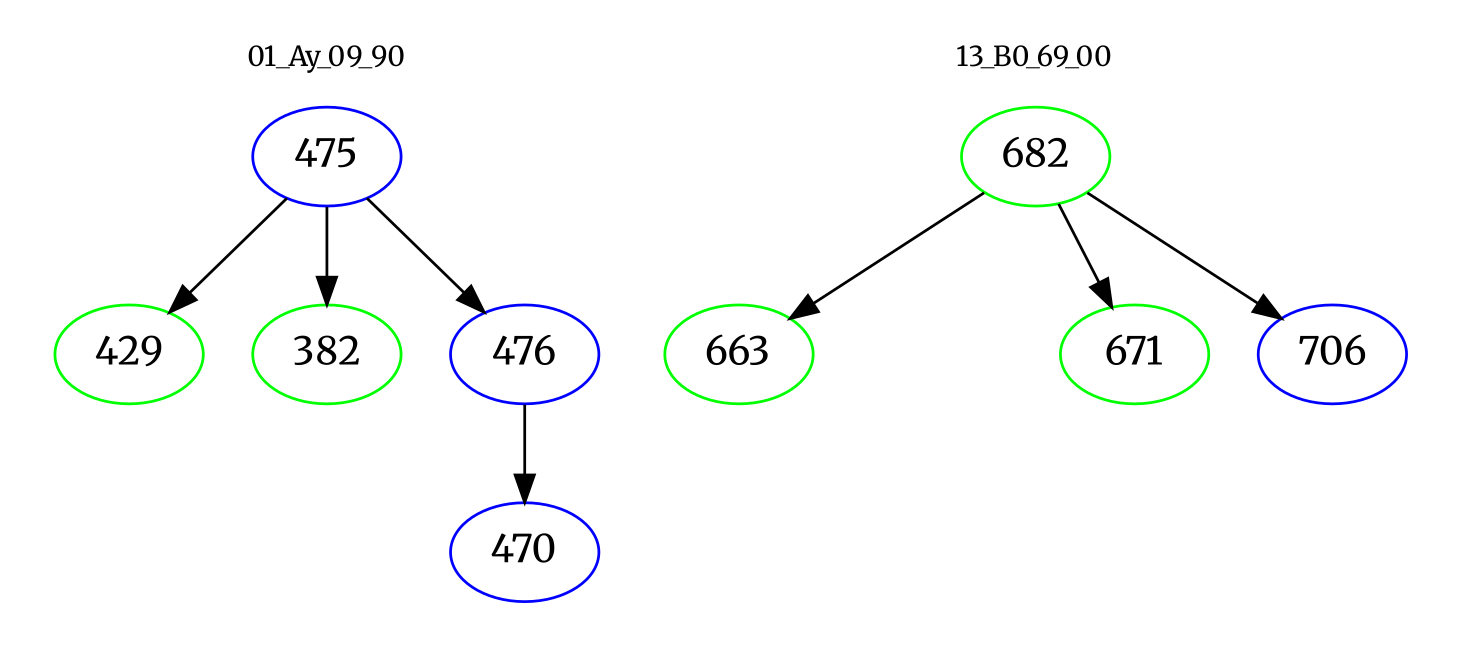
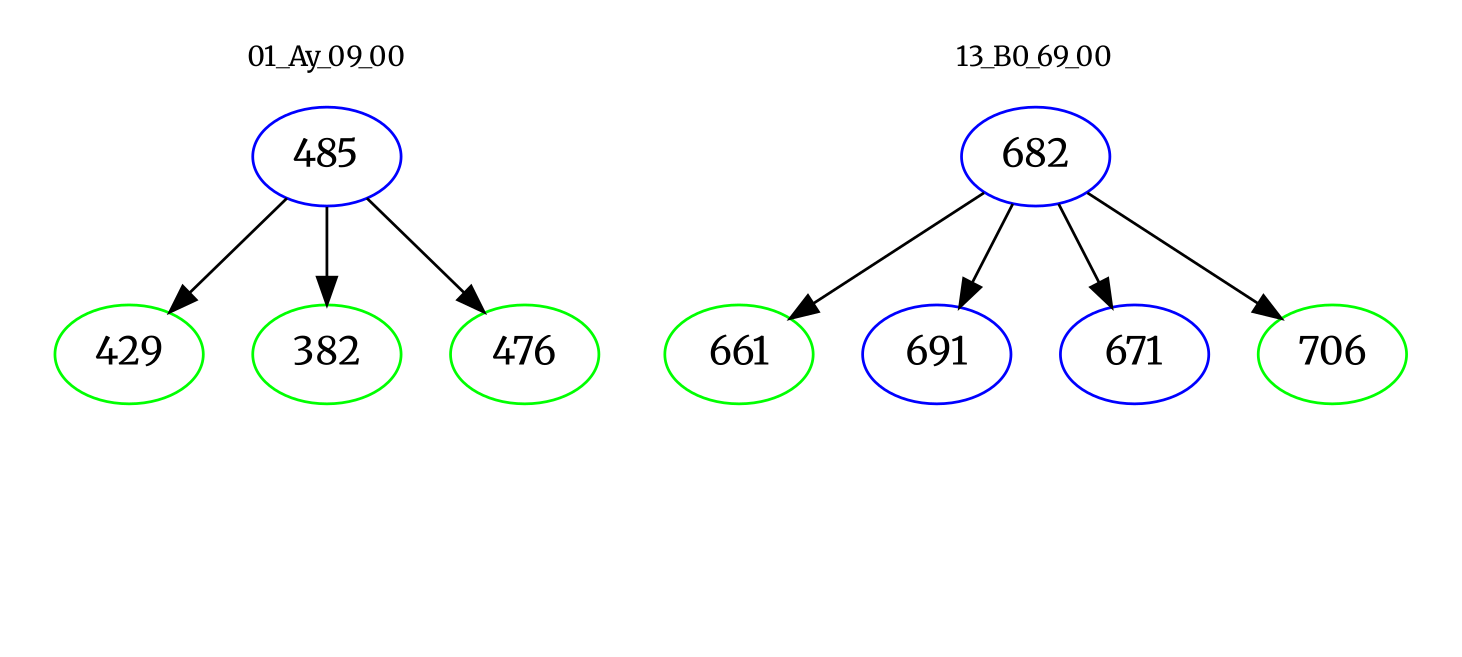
(327, 59) -> (327, 59)
(327, 157) -> (327, 157)
(1036, 157) -> (1036, 157)
(525, 354) -> (525, 354)
(739, 354) -> (739, 354)
none -> (937, 354)
(1135, 354) -> (1135, 354)
(1332, 354) -> (1332, 354)
(525, 552) -> none
